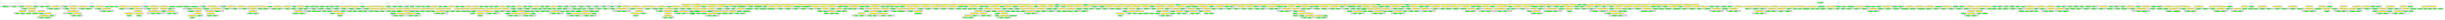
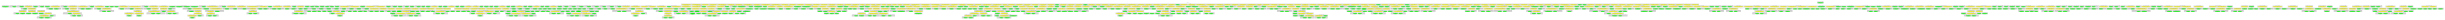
none -> (570, 9)
